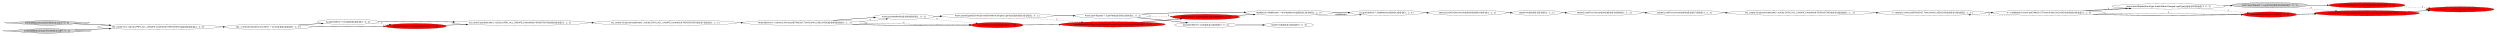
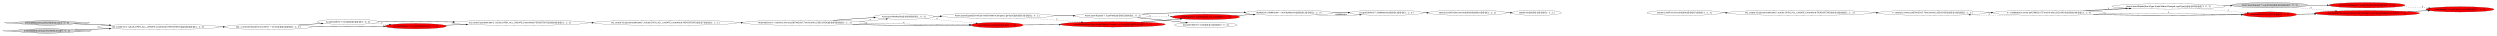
(1604, 13) -> none
(1289, 25) -> none
